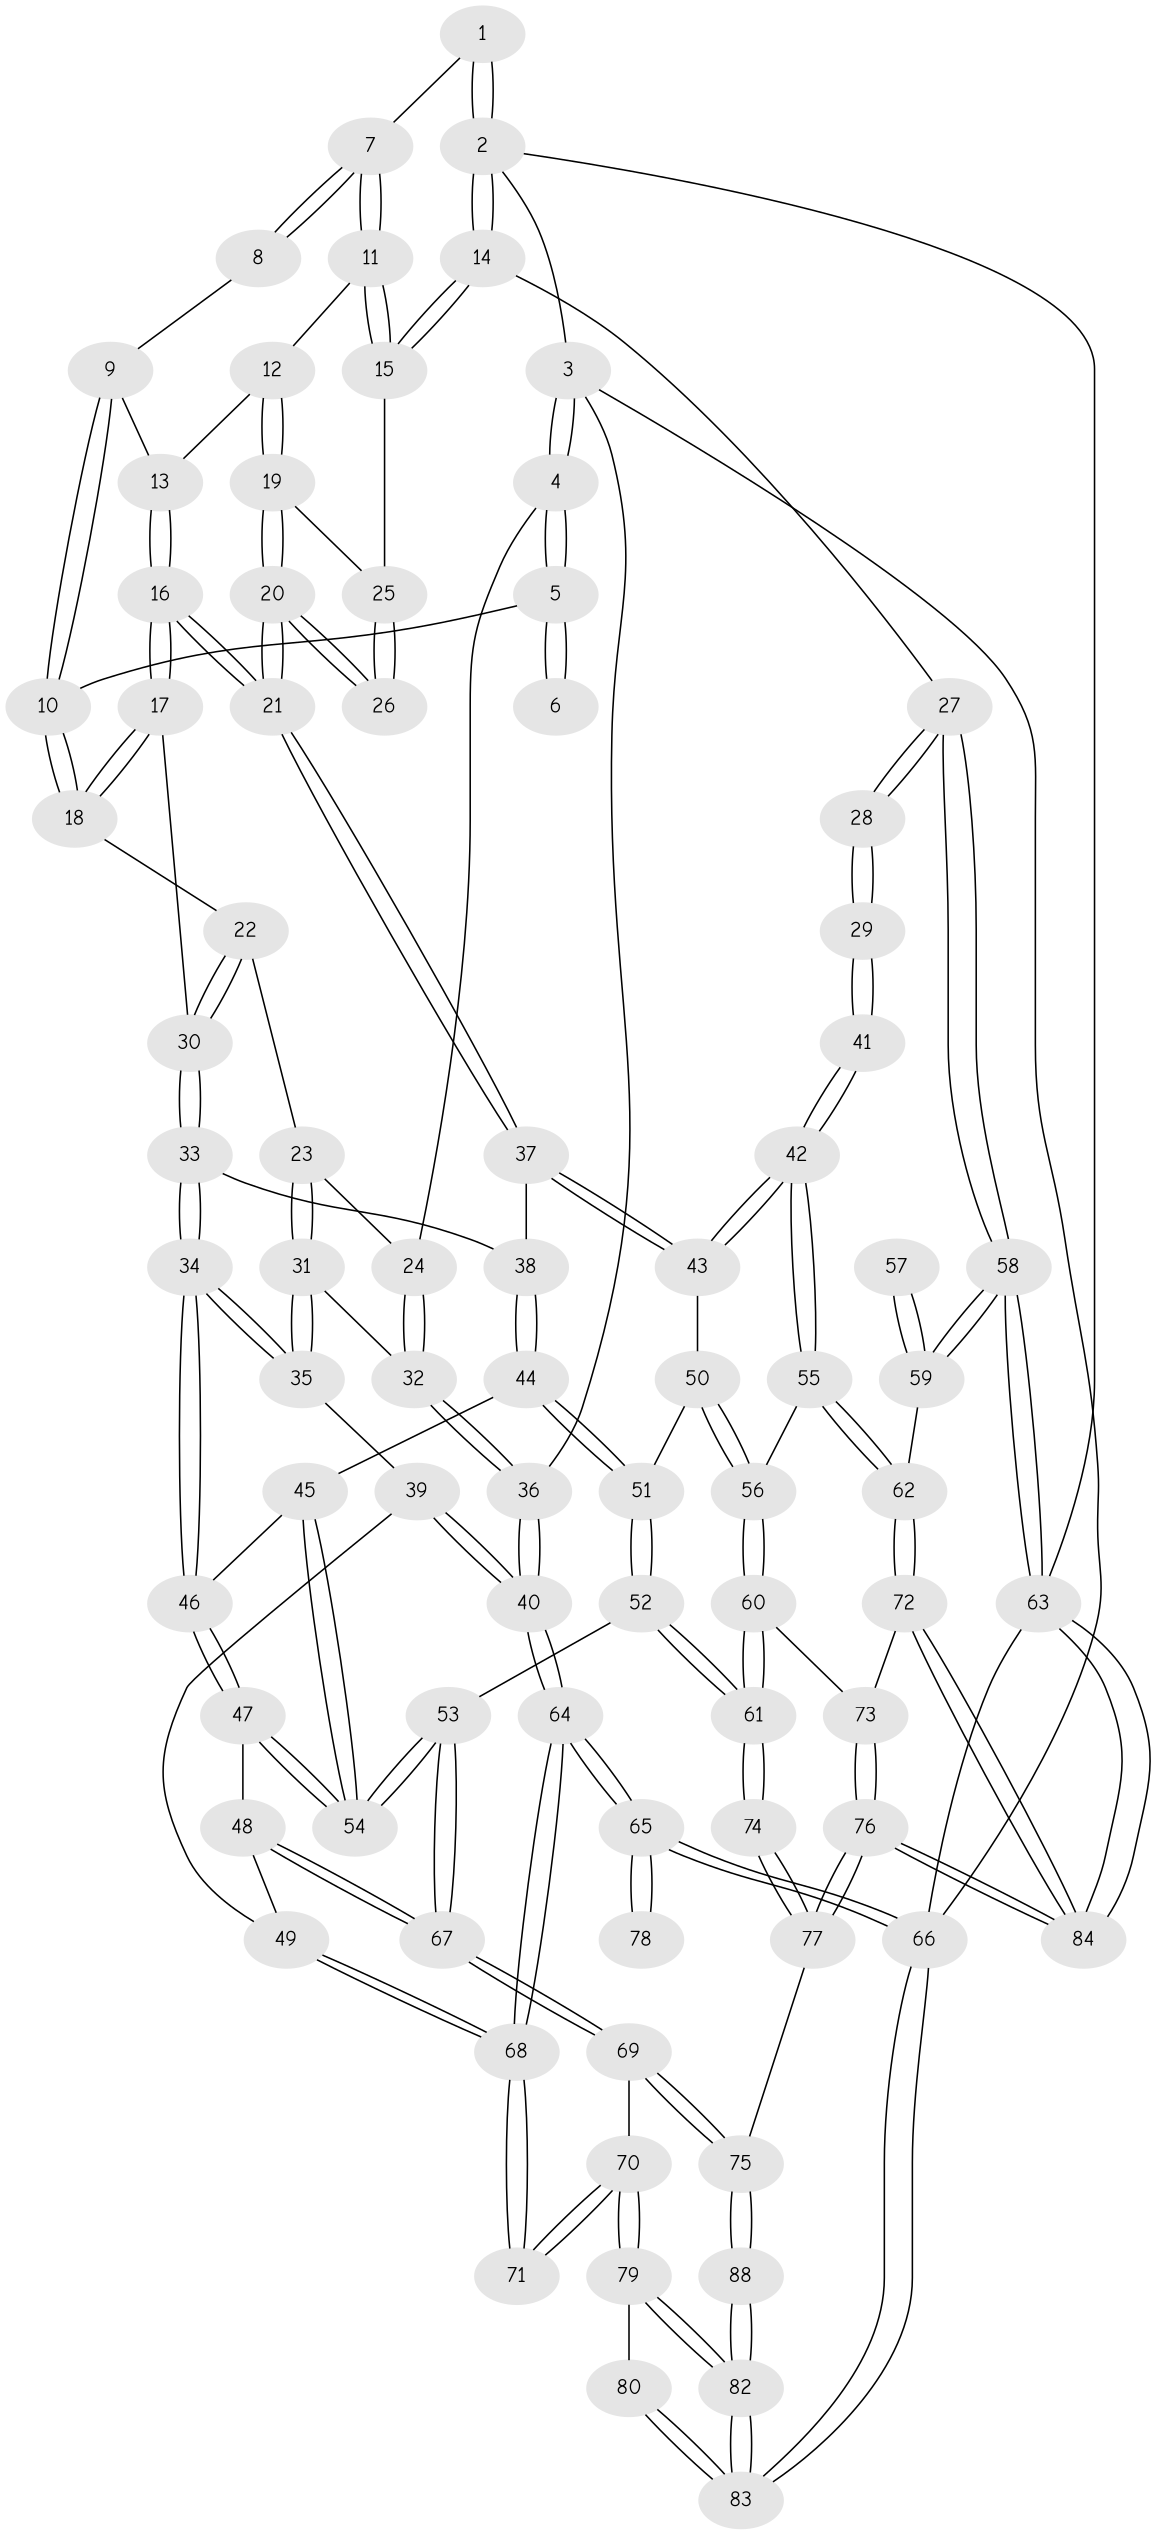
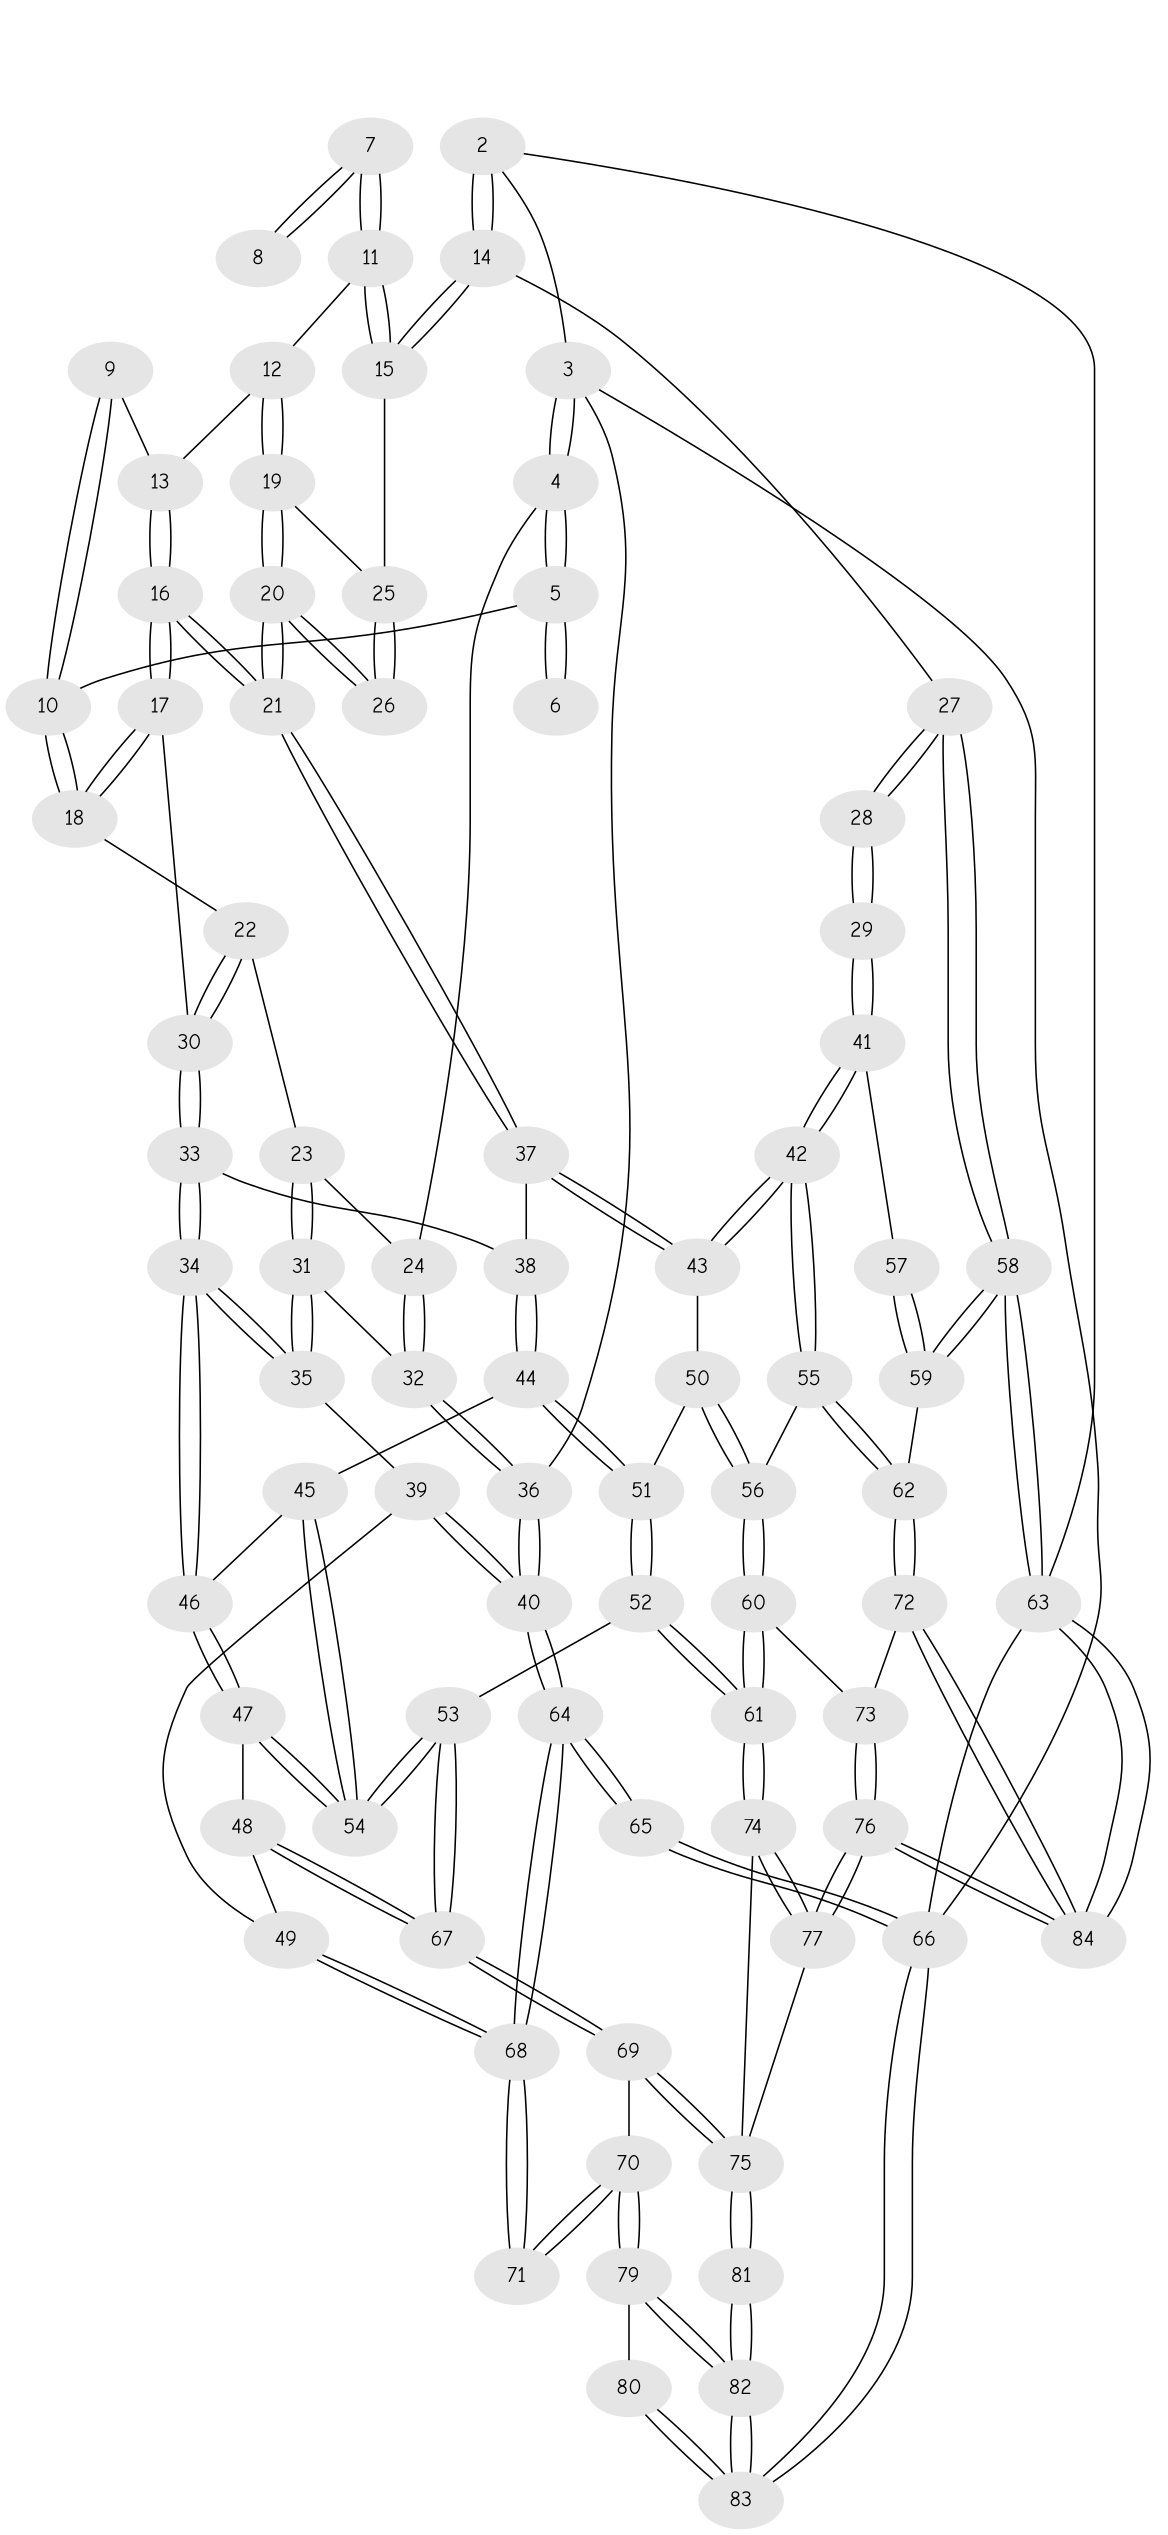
(483, 34) -> none
(185, 314) -> none
none -> (880, 1155)
(641, 1940) -> none
none -> (747, 1996)
(741, 2276) -> (741, 2276)
